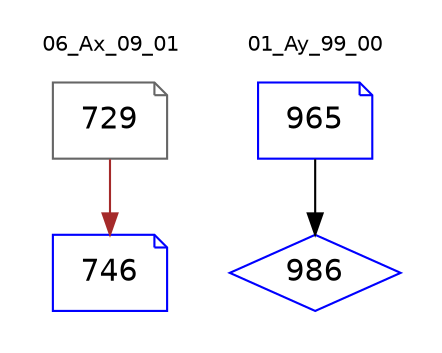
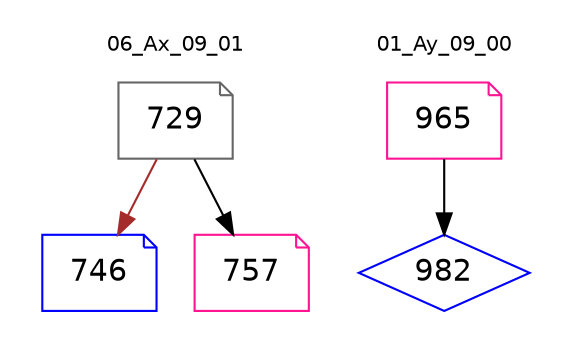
(315, 45) -> (444, 45)
(315, 121) -> (444, 121)
none -> (252, 273)
(315, 273) -> (444, 273)
